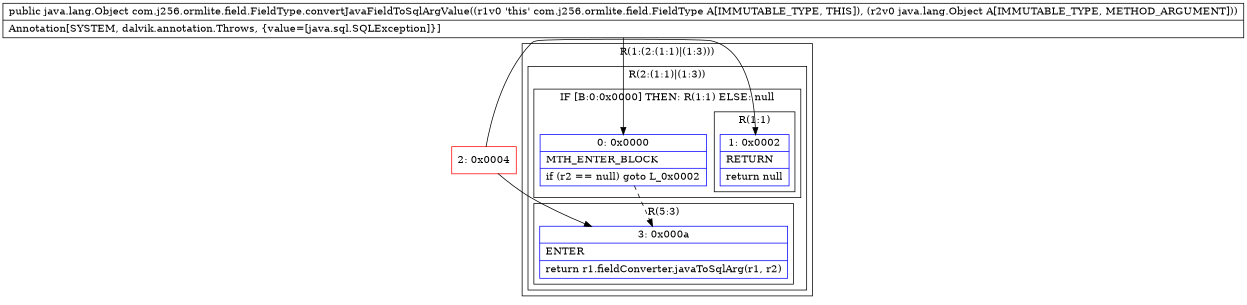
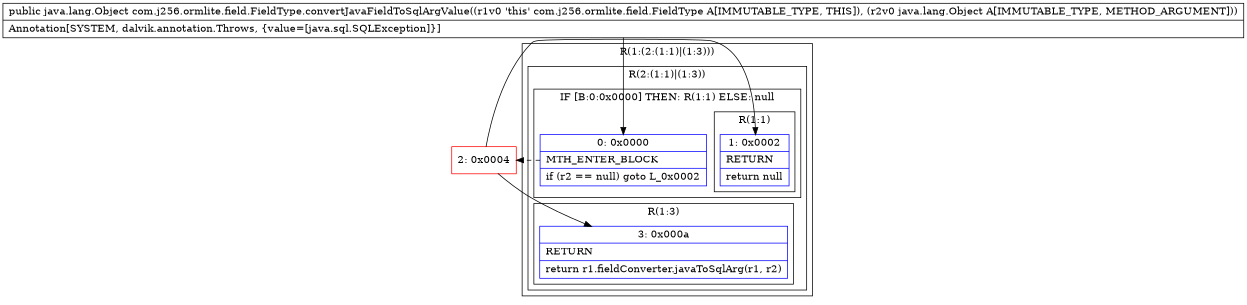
(645, 209) -> (532, 160)
(664, 212) -> (664, 212)
(565, 252) -> (569, 252)
